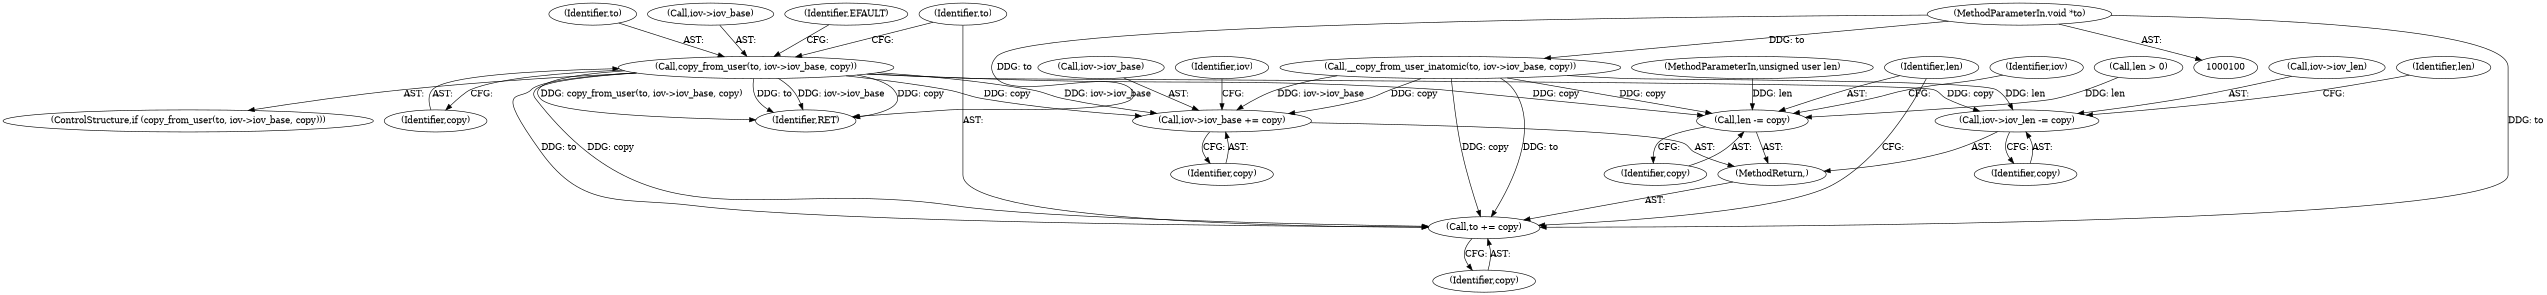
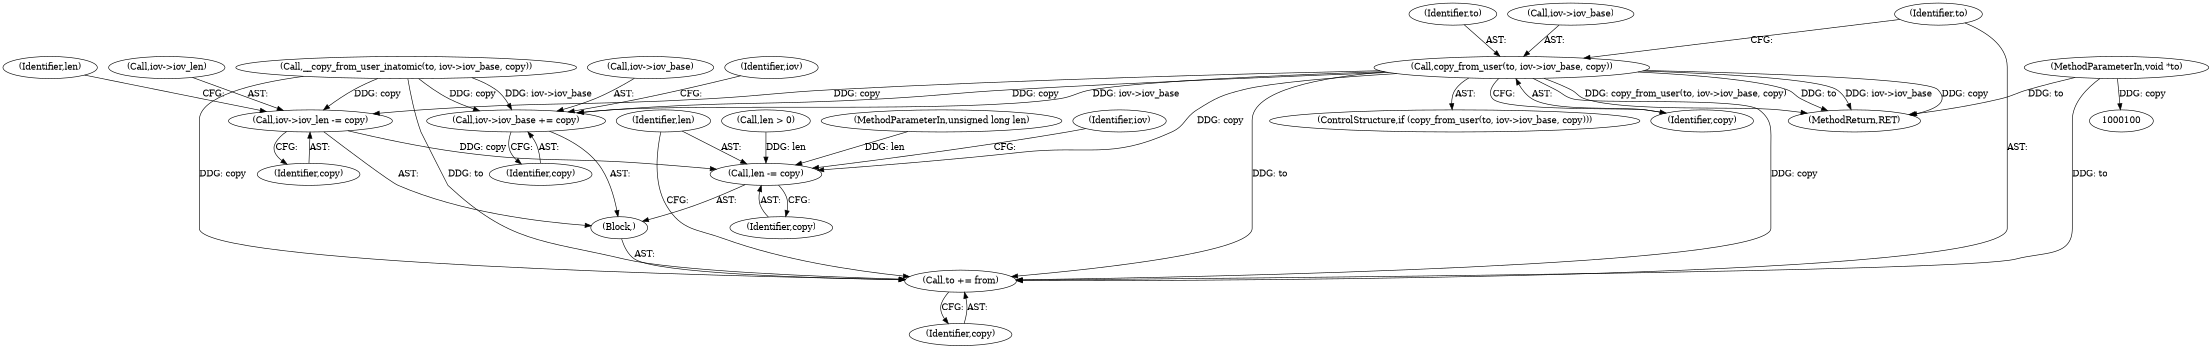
(846, 14) -> none
(1750, 39) -> none
(2153, 41) -> (2142, 94)
(1752, 68) -> (942, 121)
(2025, 94) -> (377, 94)
(1606, 95) -> (528, 159)
(806, 121) -> (1854, 121)
(1772, 174) -> (619, 228)
(1484, 228) -> (961, 281)
